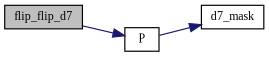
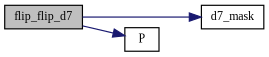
(175, 31) -> (136, 17)
